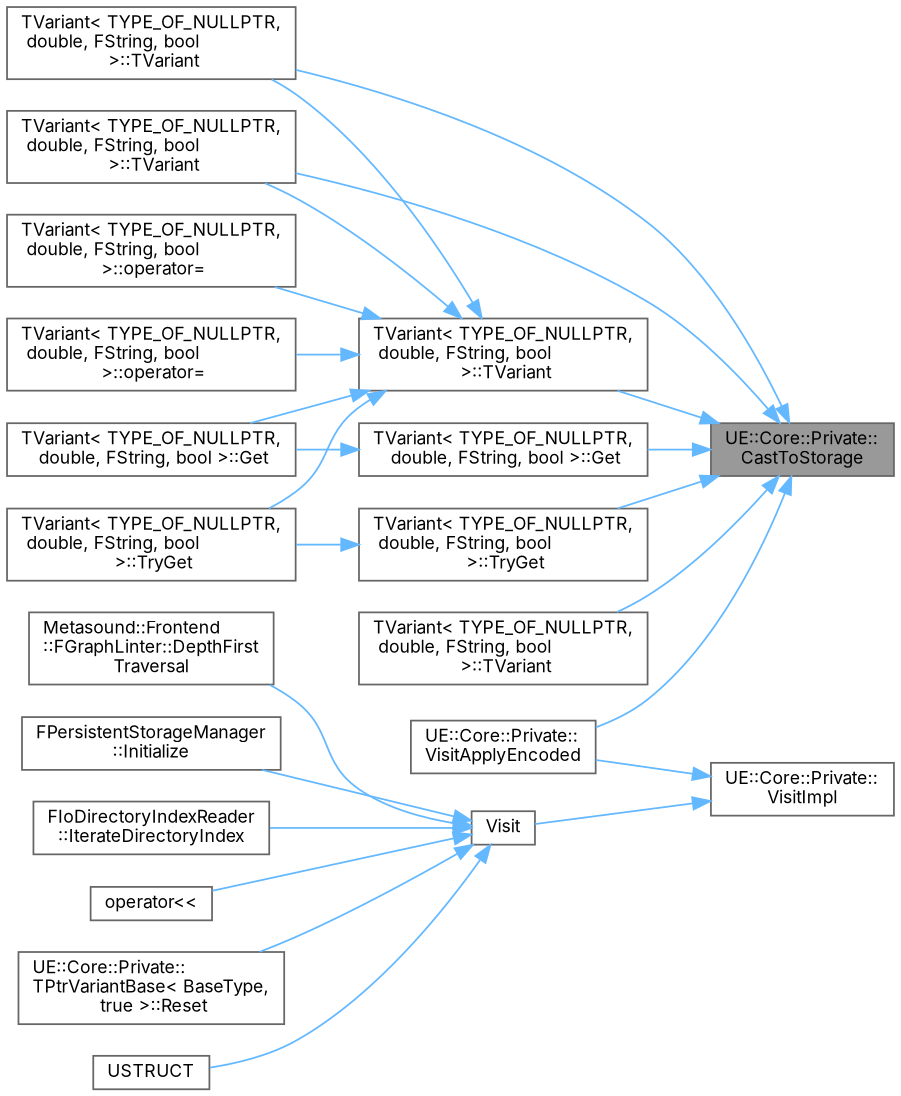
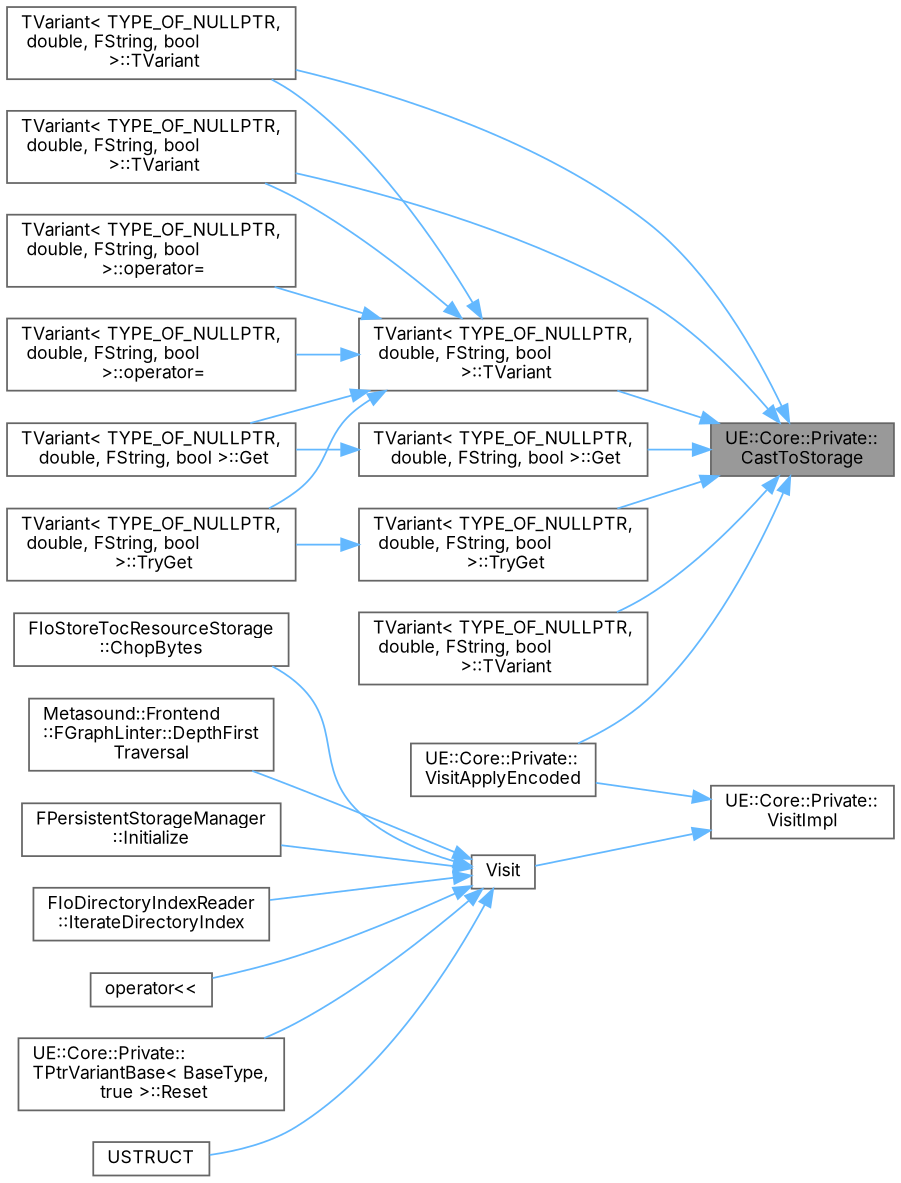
none -> (151, 640)
